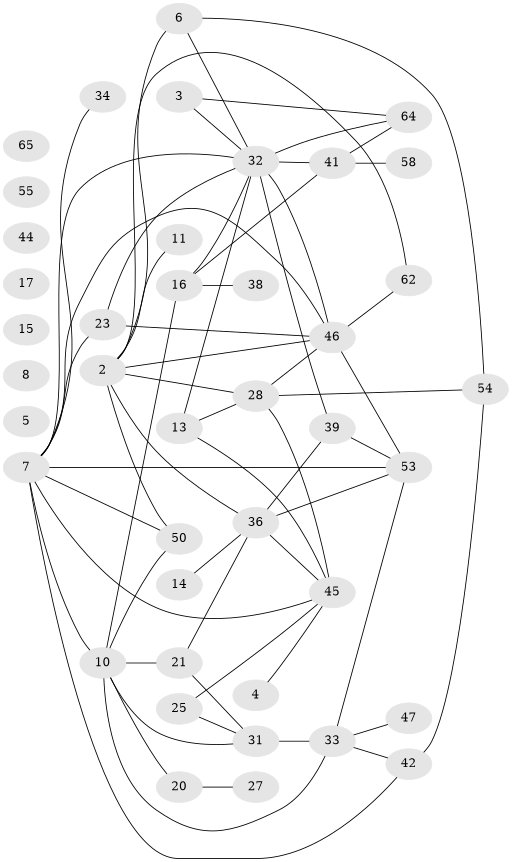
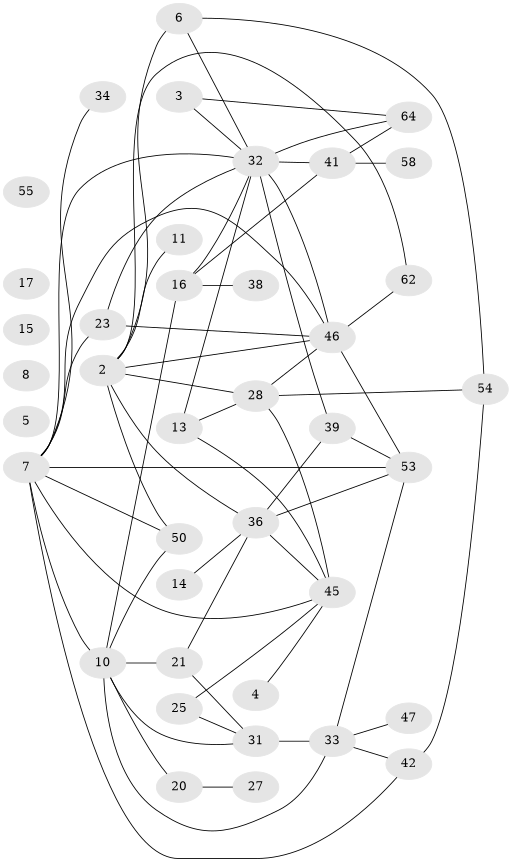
(26, 146) -> none
(26, 238) -> none
